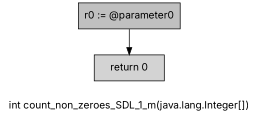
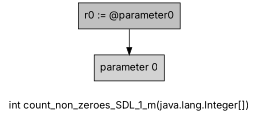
(129, 68) -> (129, 68)
